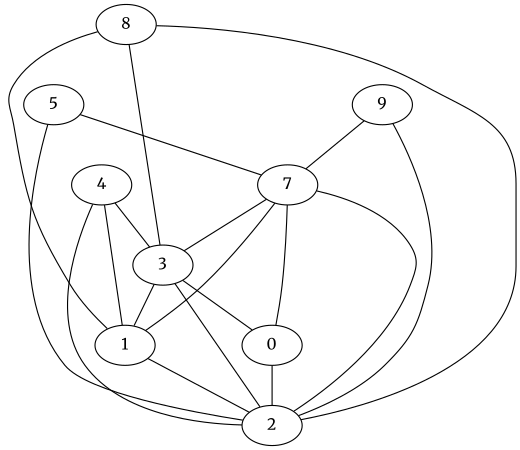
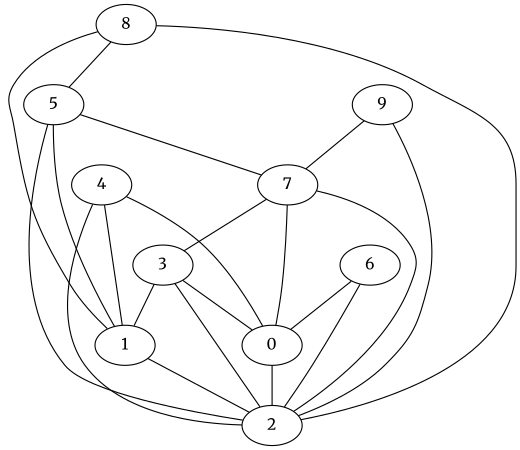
(145, 145) -> (90, 65)
(132, 225) -> (207, 249)
none -> (370, 265)
(216, 273) -> (69, 230)
